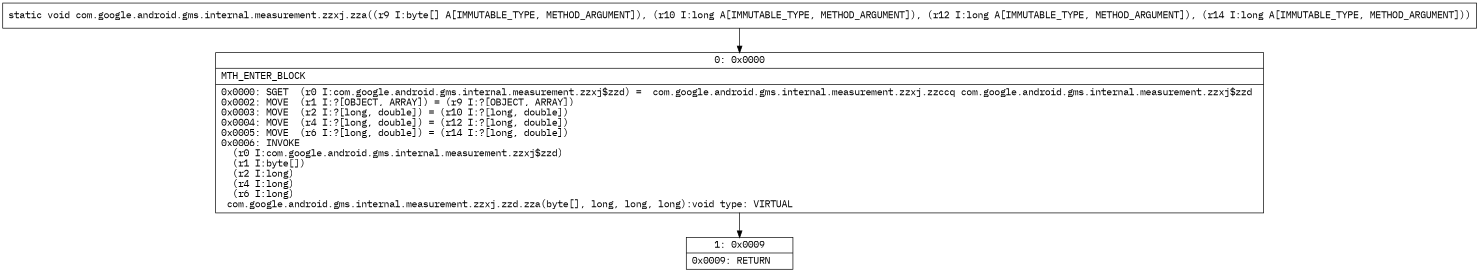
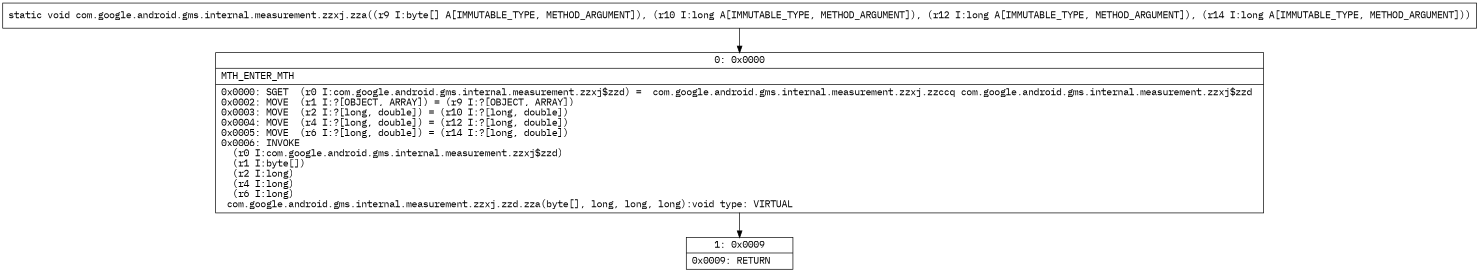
(263, 76) -> (258, 76)
